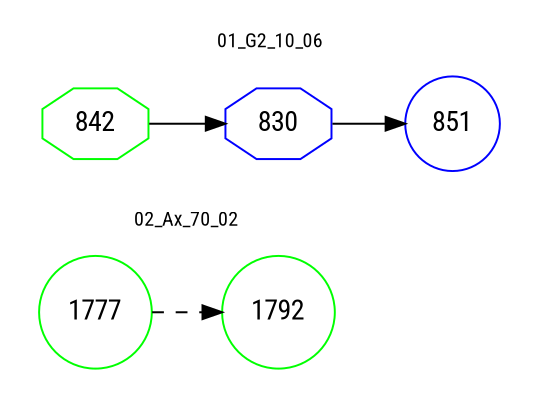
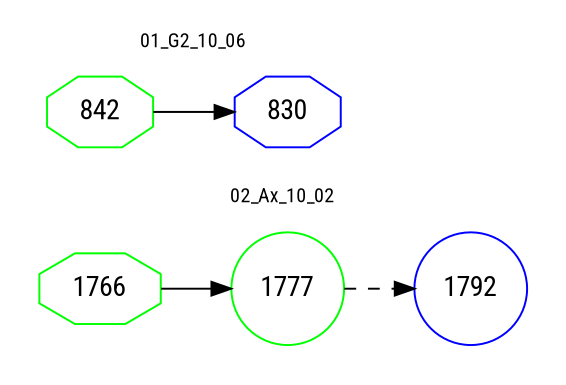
(453, 124) -> none
(187, 221) -> (283, 197)
none -> (100, 289)
(278, 312) -> (471, 289)
